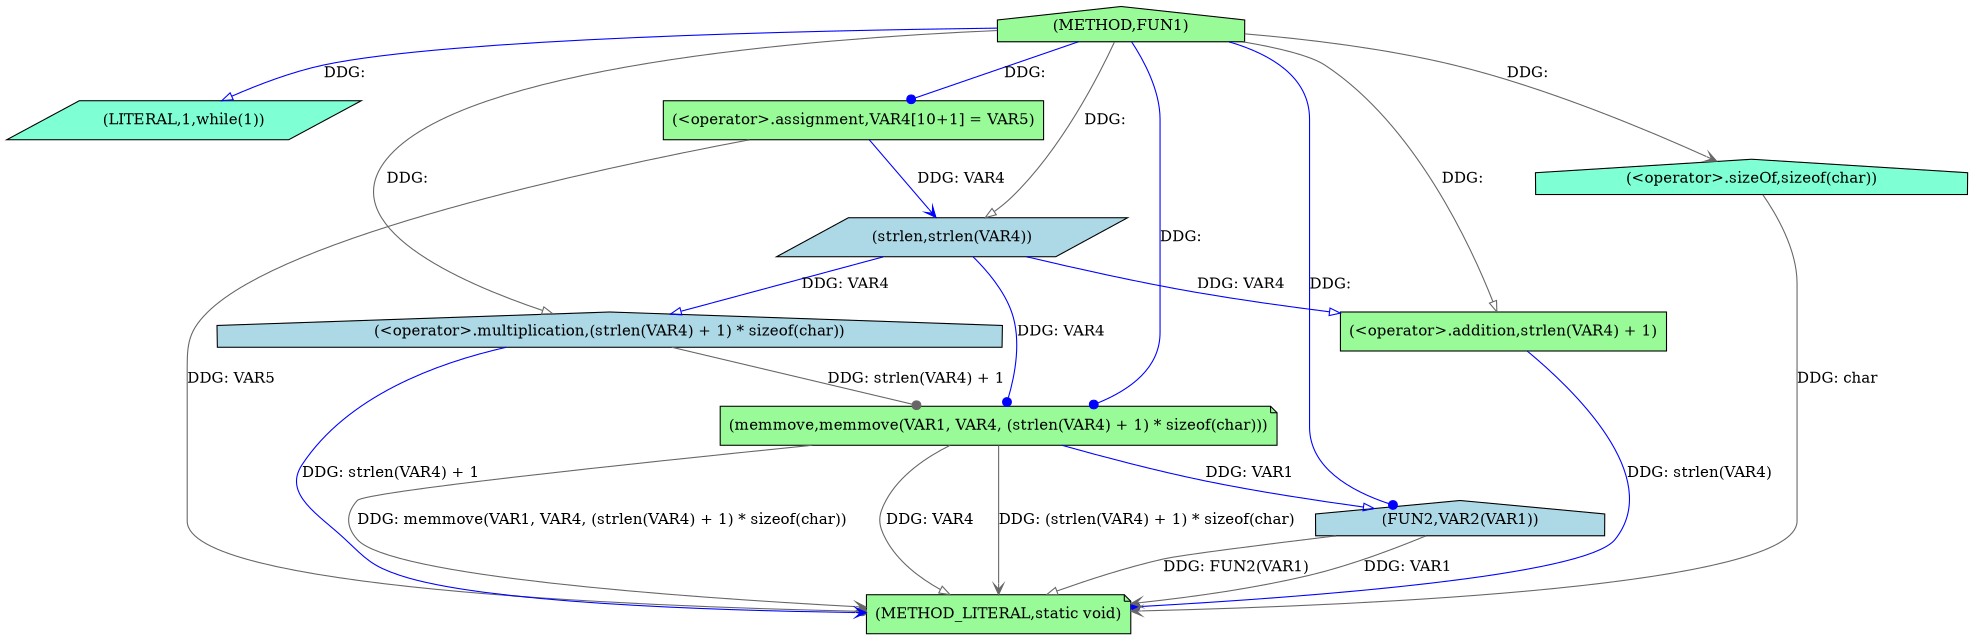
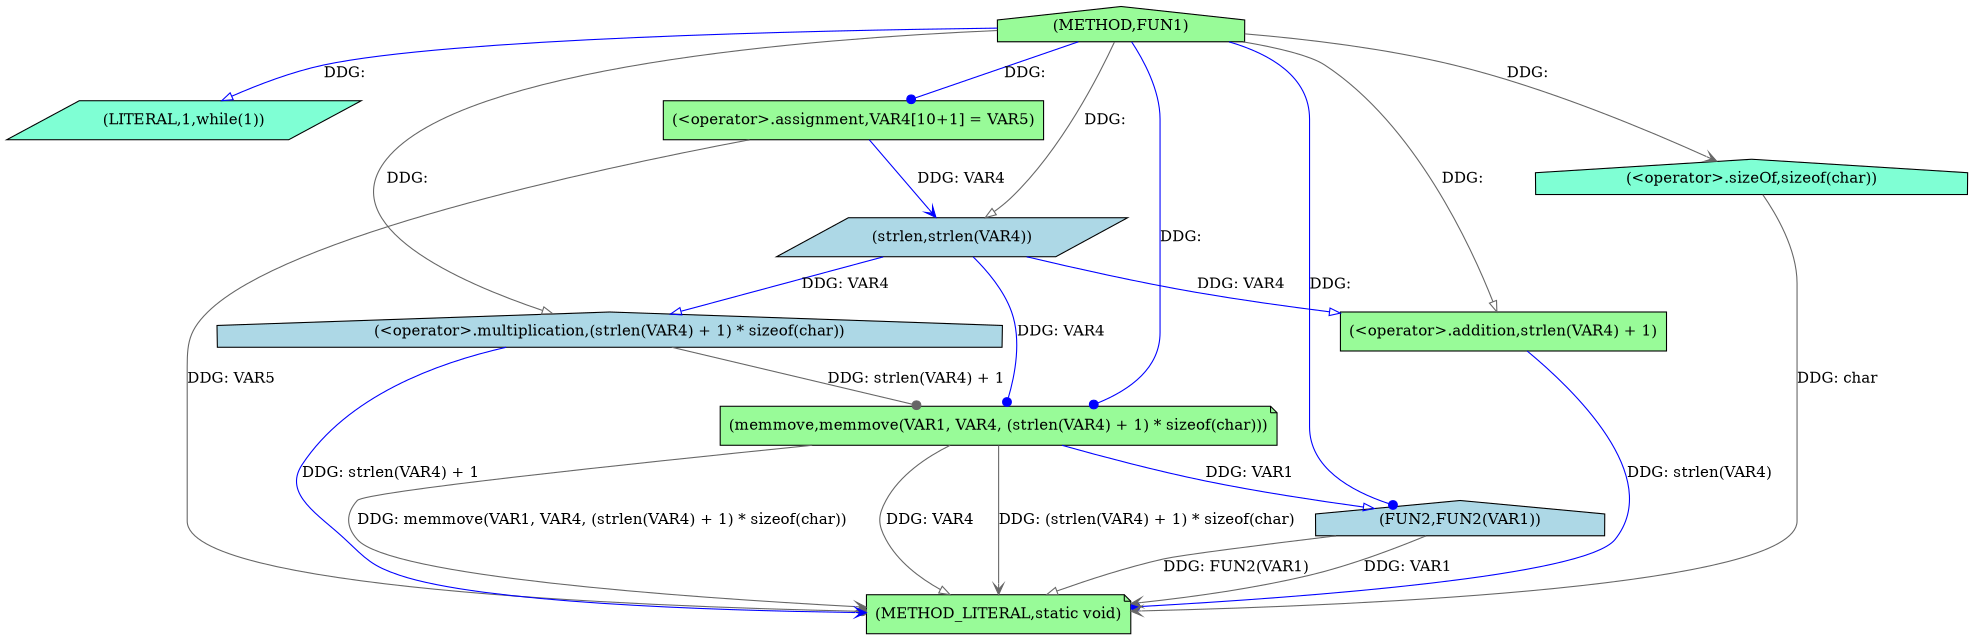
(1460, 520) -> (1460, 520)
